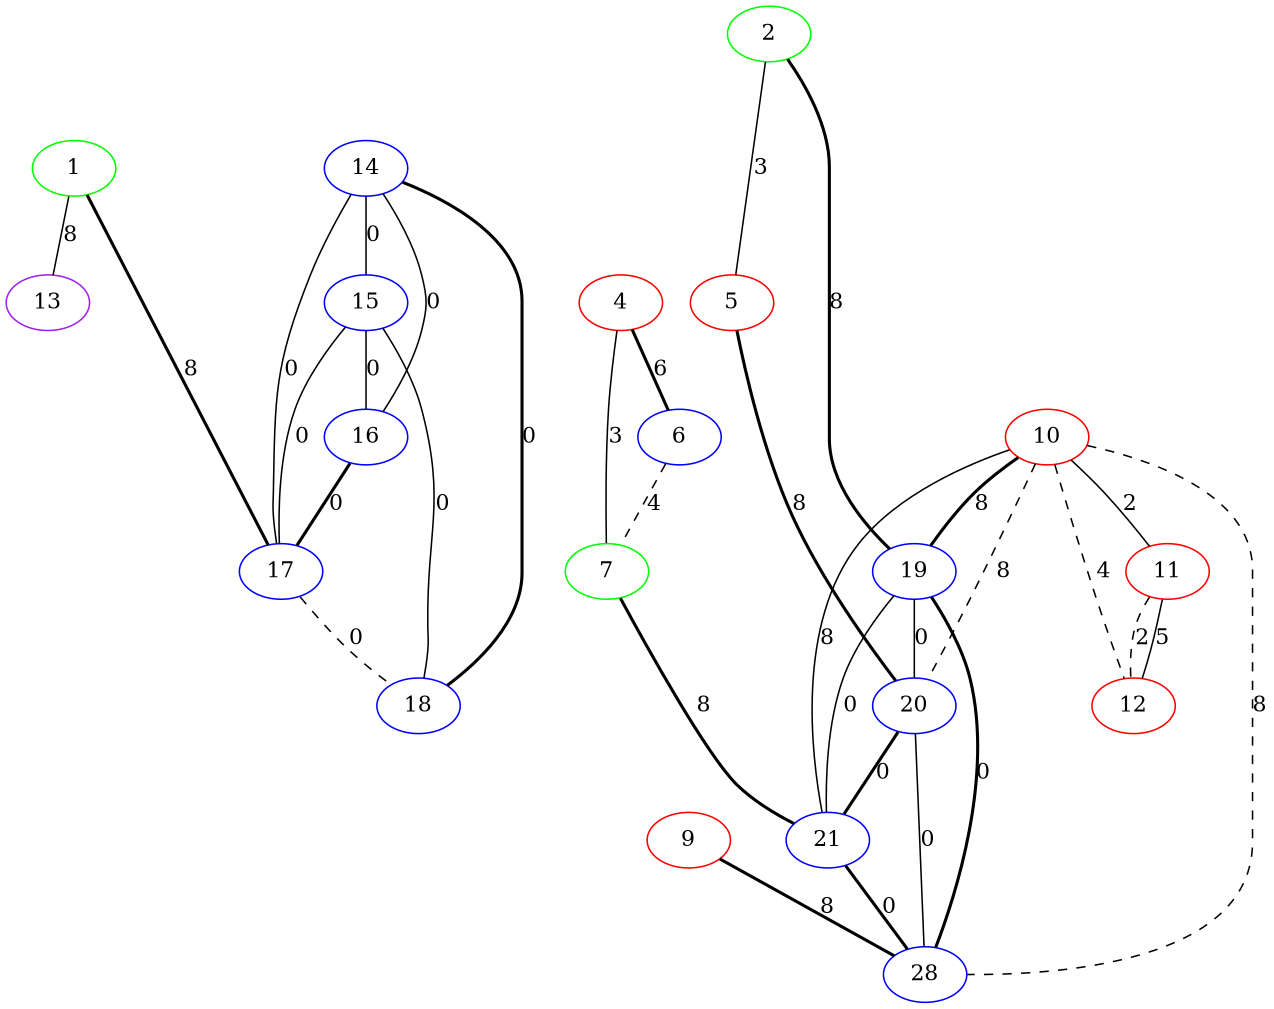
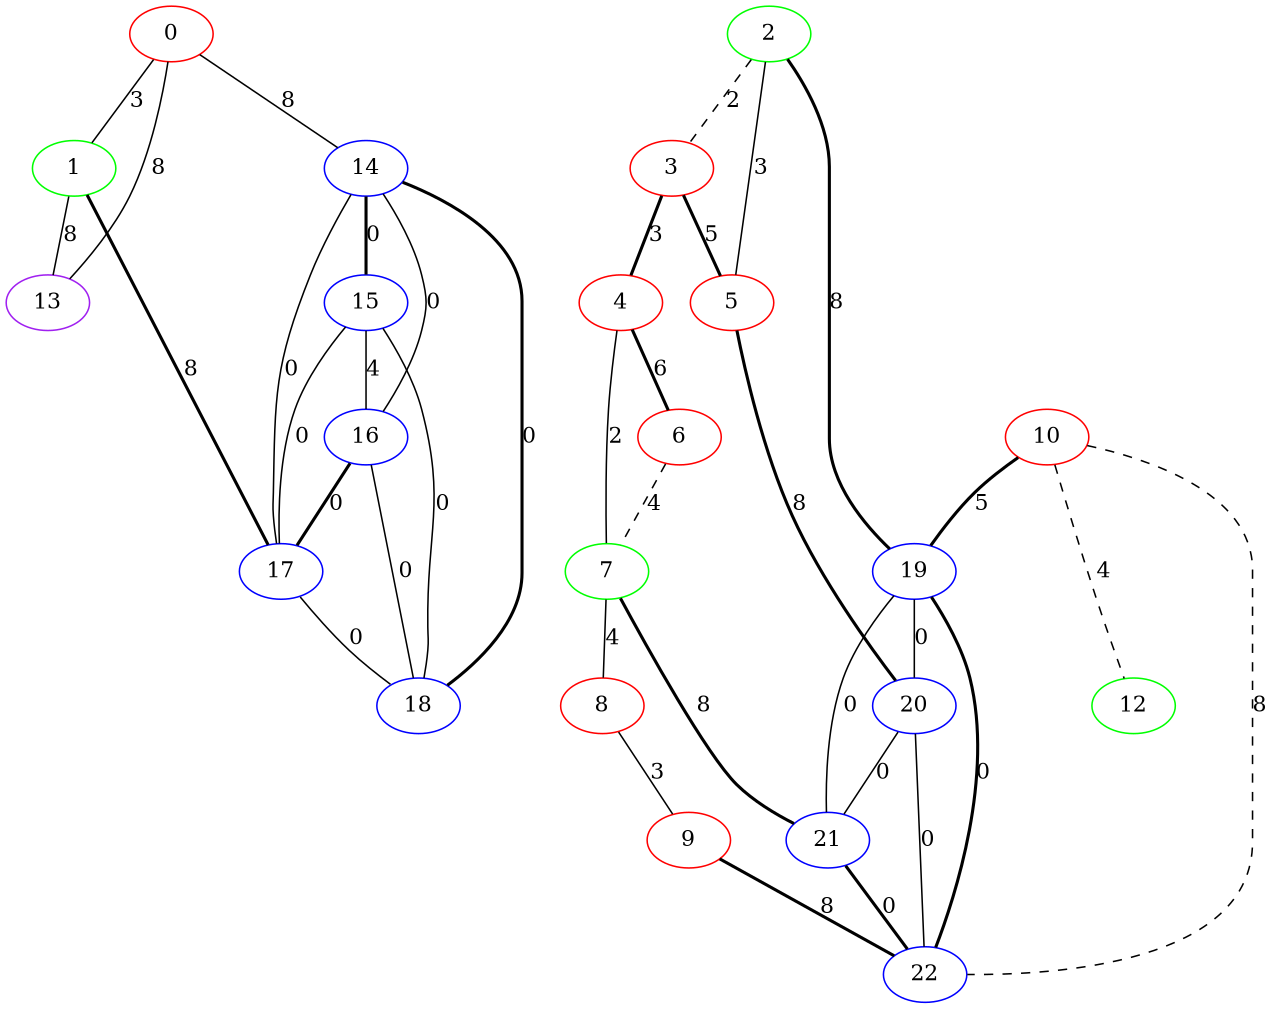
none -> (171, 34)
none -> (672, 168)
(366, 236) -> (366, 236)
(374, 370) -> (374, 370)
(616, 437) -> (616, 437)
(680, 437) -> (680, 437)
(982, 504) -> (982, 504)
none -> (392, 571)
(1168, 571) -> none
(983, 572) -> none
(838, 576) -> none
(342, 644) -> (342, 644)
none -> (602, 706)
(1134, 706) -> (1134, 706)
(871, 773) -> (871, 773)
(925, 975) -> (925, 975)
